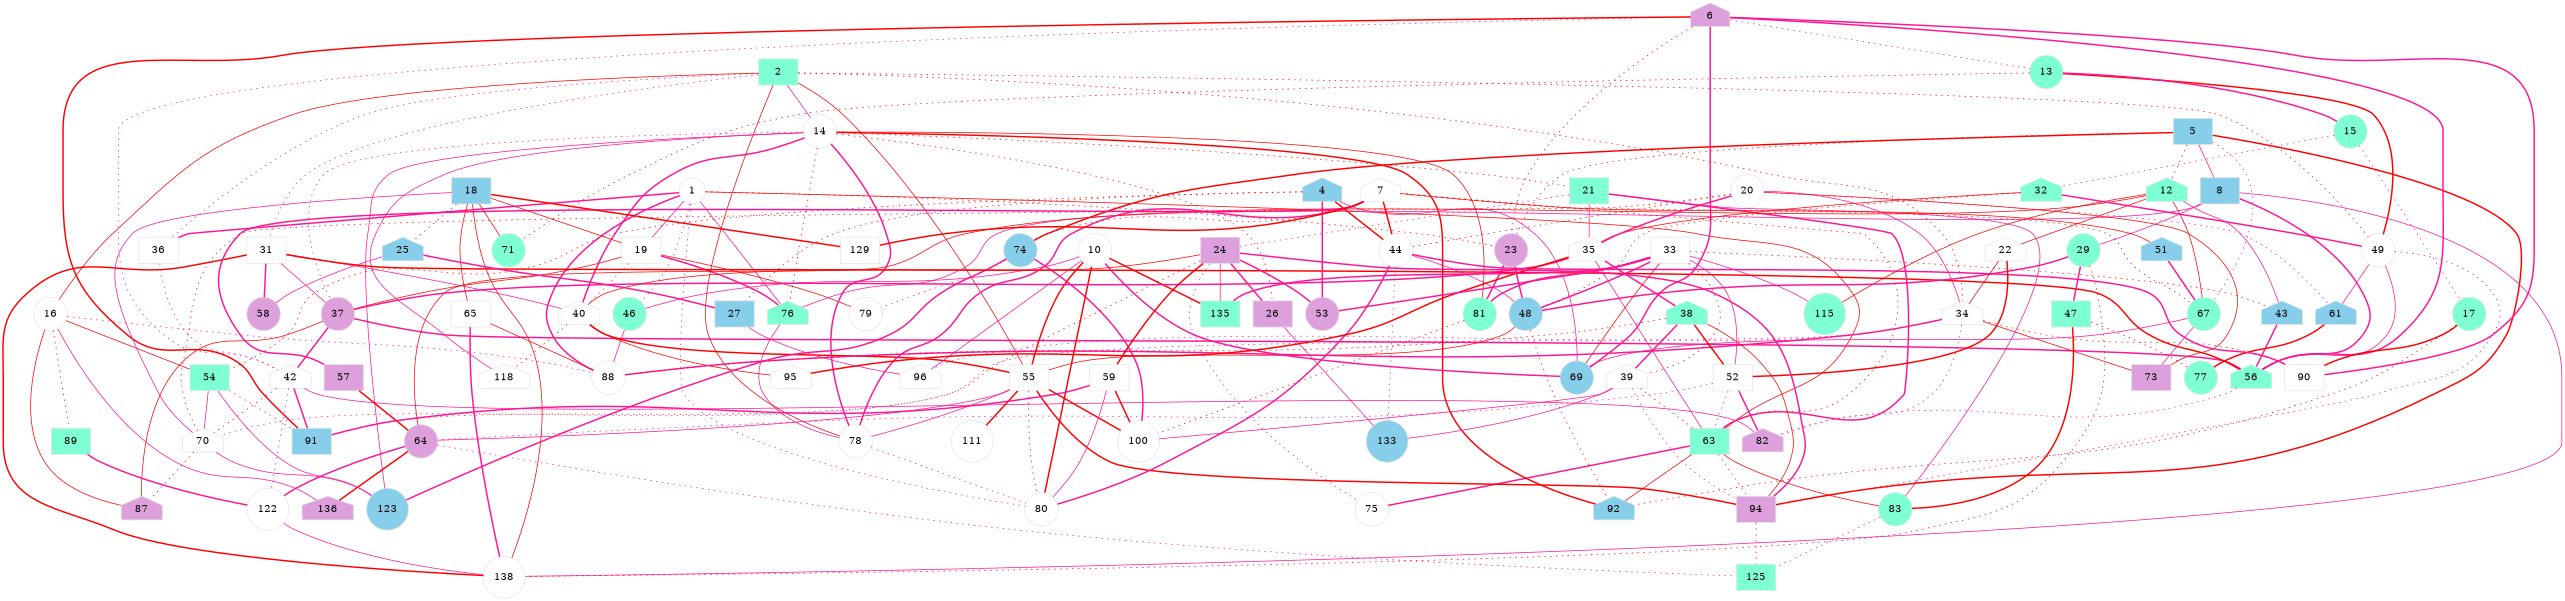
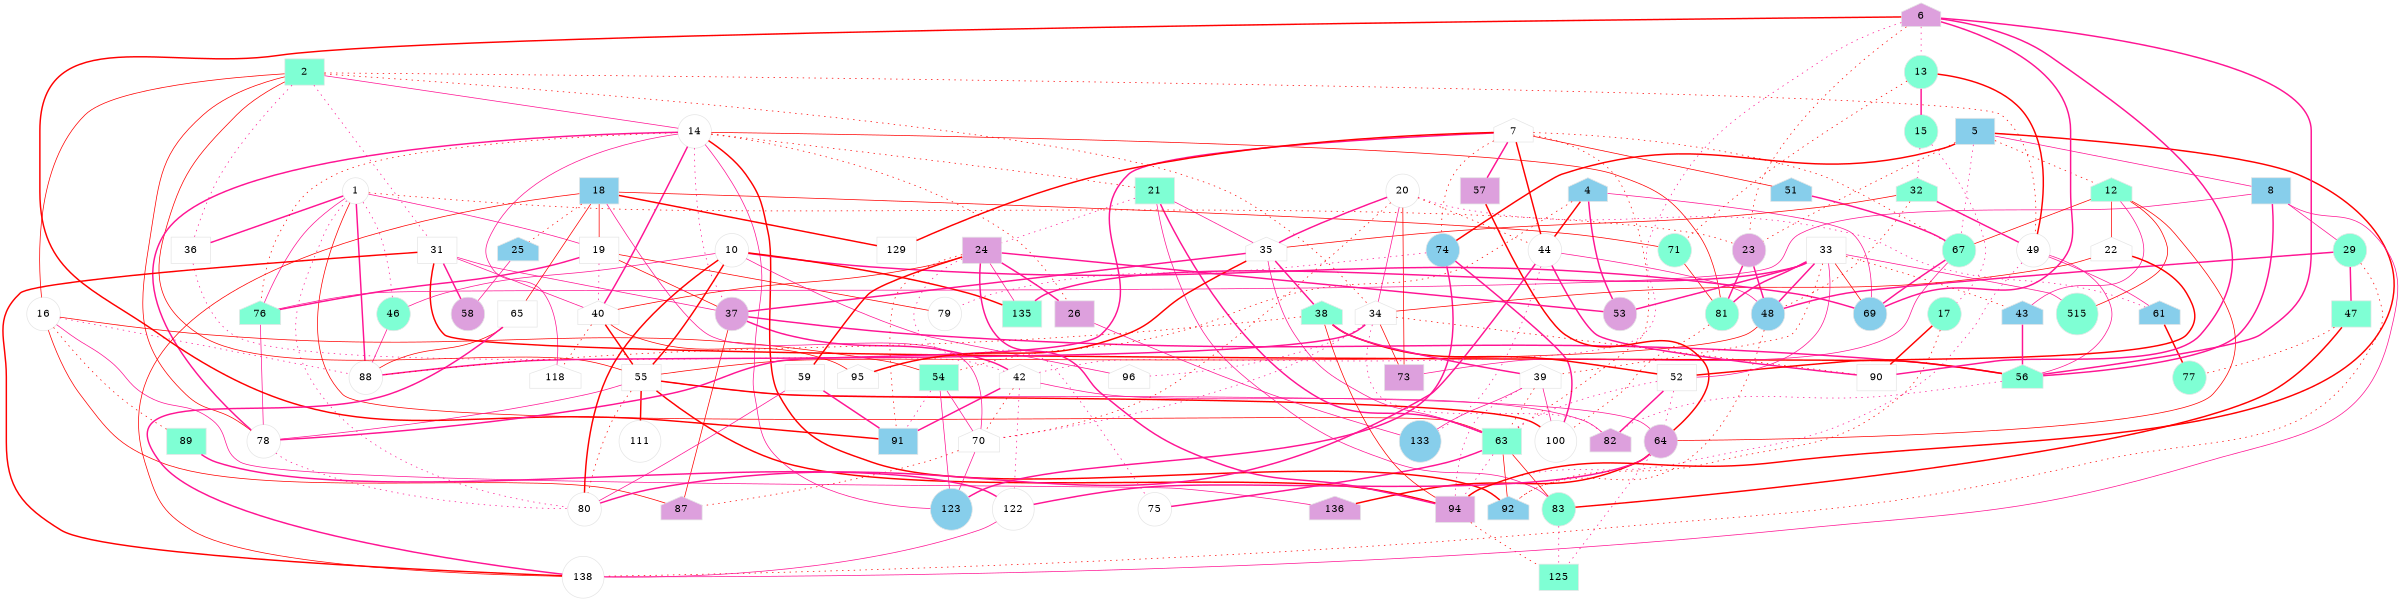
none -> (1698, 282)
(735, 314) -> none
(1825, 314) -> (2077, 314)
(1903, 340) -> (1898, 292)
(1123, 408) -> none
